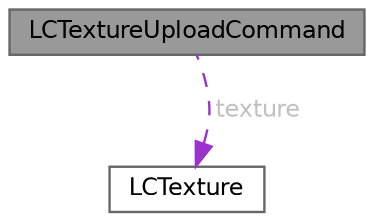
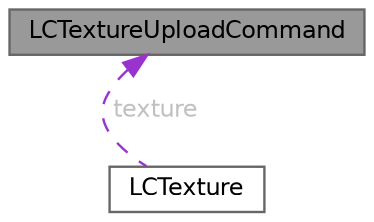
(209, 99) -> (105, 123)
